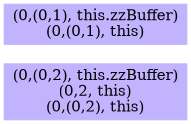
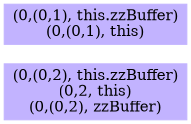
(96, 92) -> (96, 92)
